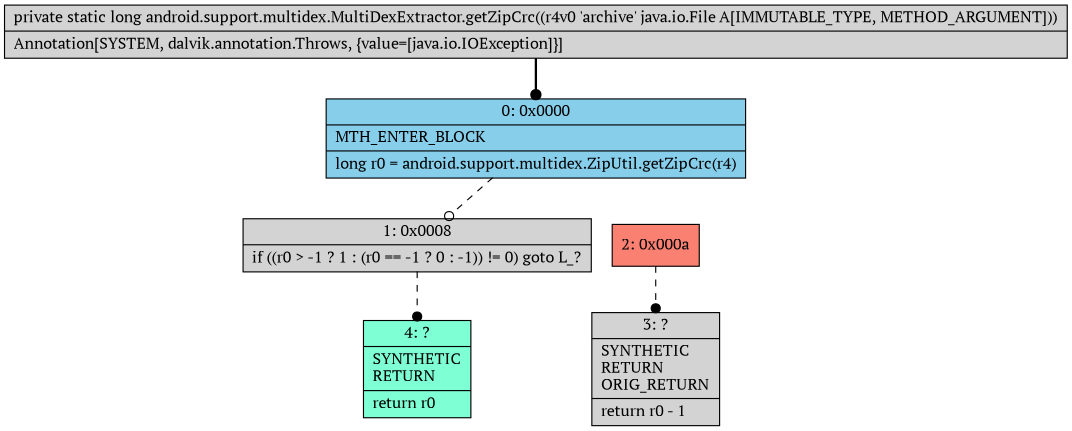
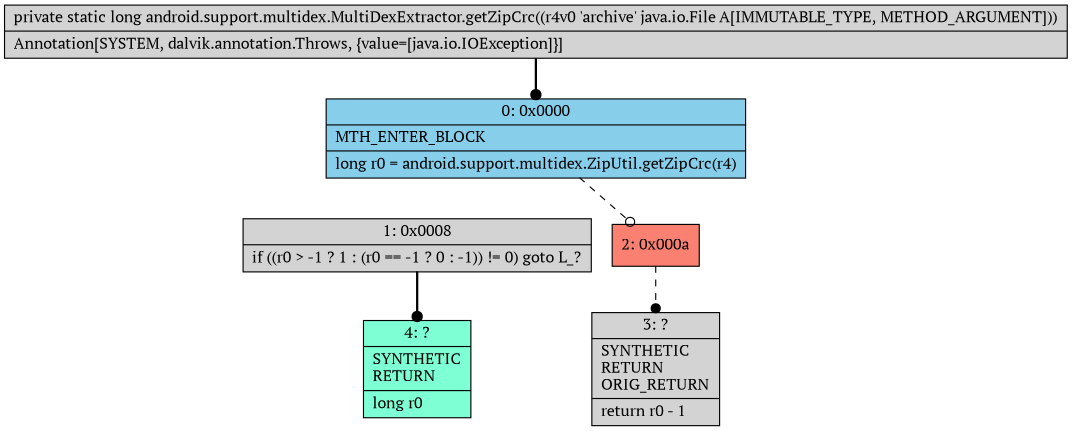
(473, 195) -> (603, 198)
(417, 292) -> (417, 292)
(404, 404) -> (398, 404)
